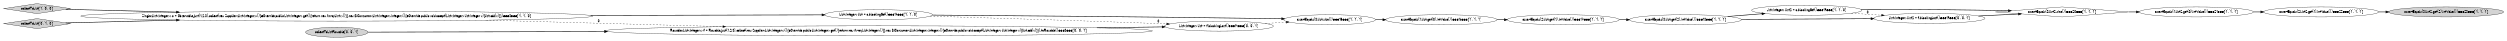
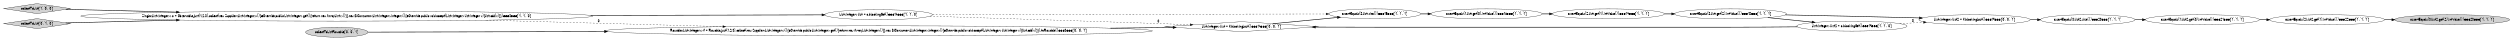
(1935, 10) -> (1556, 27)
(2062, 12) -> (2088, 20)
(1107, 17) -> (1129, 14)
(1276, 23) -> (1305, 21)
(1219, 26) -> (1242, 27)
